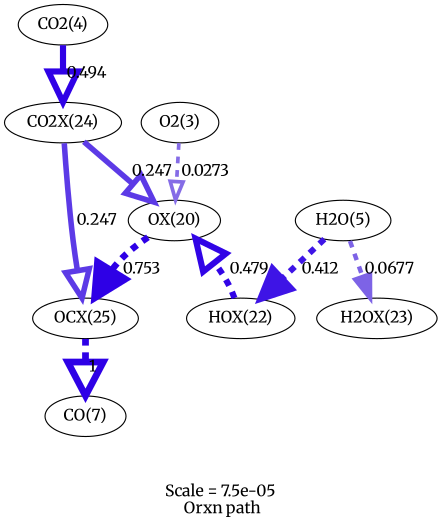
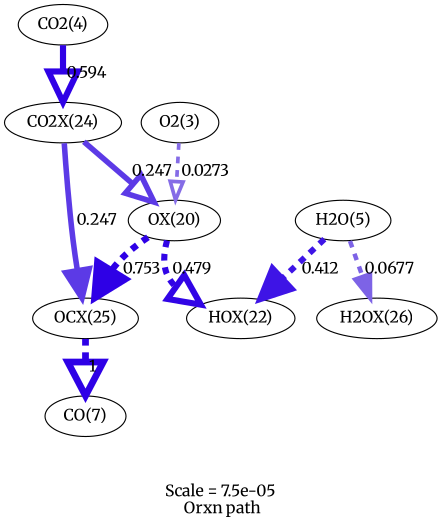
(85, 74) -> (85, 74)
(69, 207) -> (69, 207)
(226, 280) -> (165, 265)
(377, 318) -> (377, 318)
